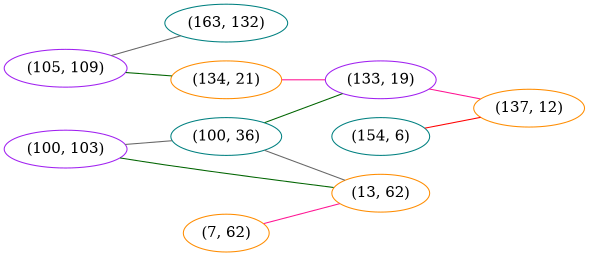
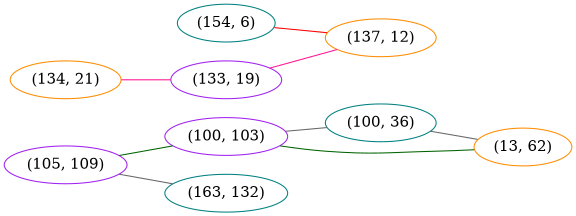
(149, 74) -> (146, 151)
(304, 108) -> none
(226, 233) -> none
